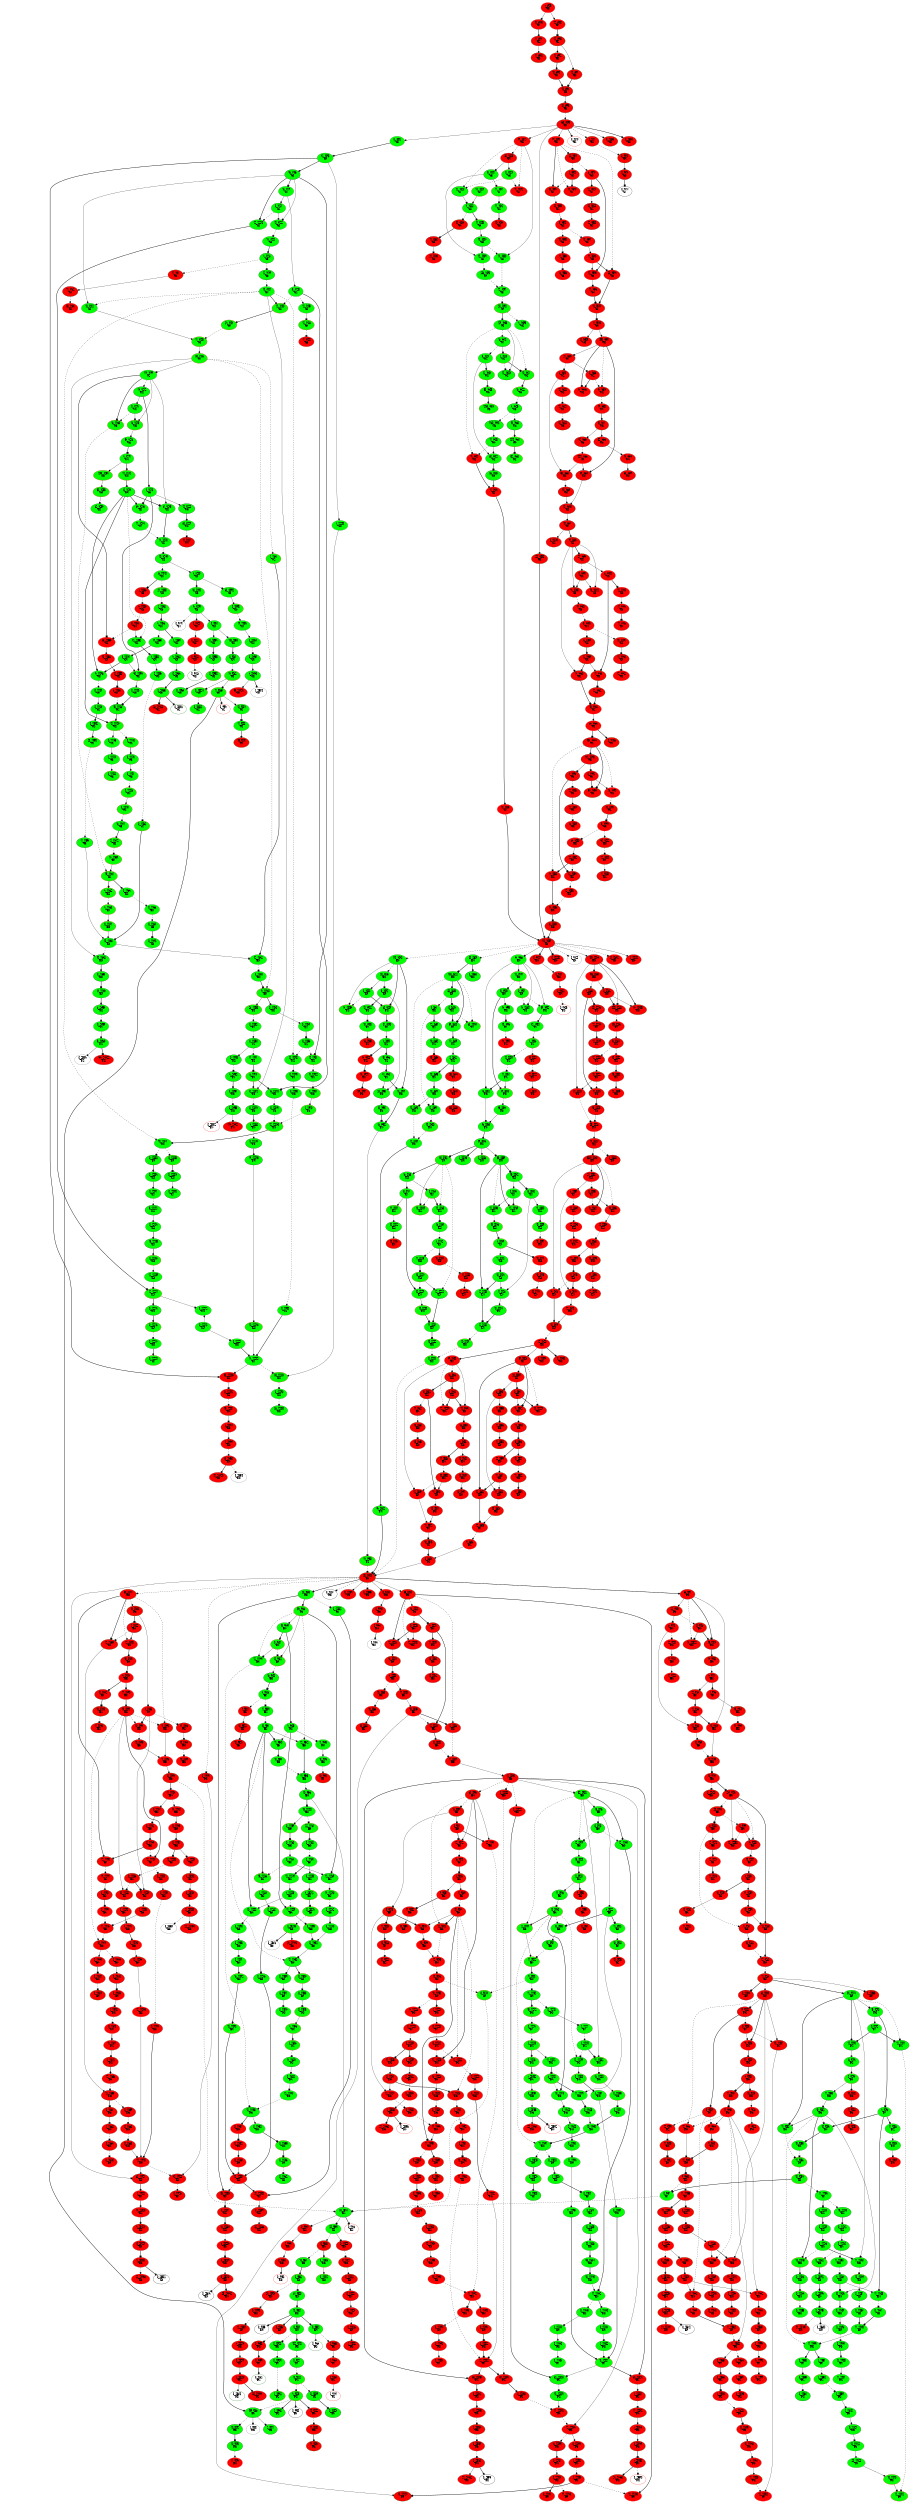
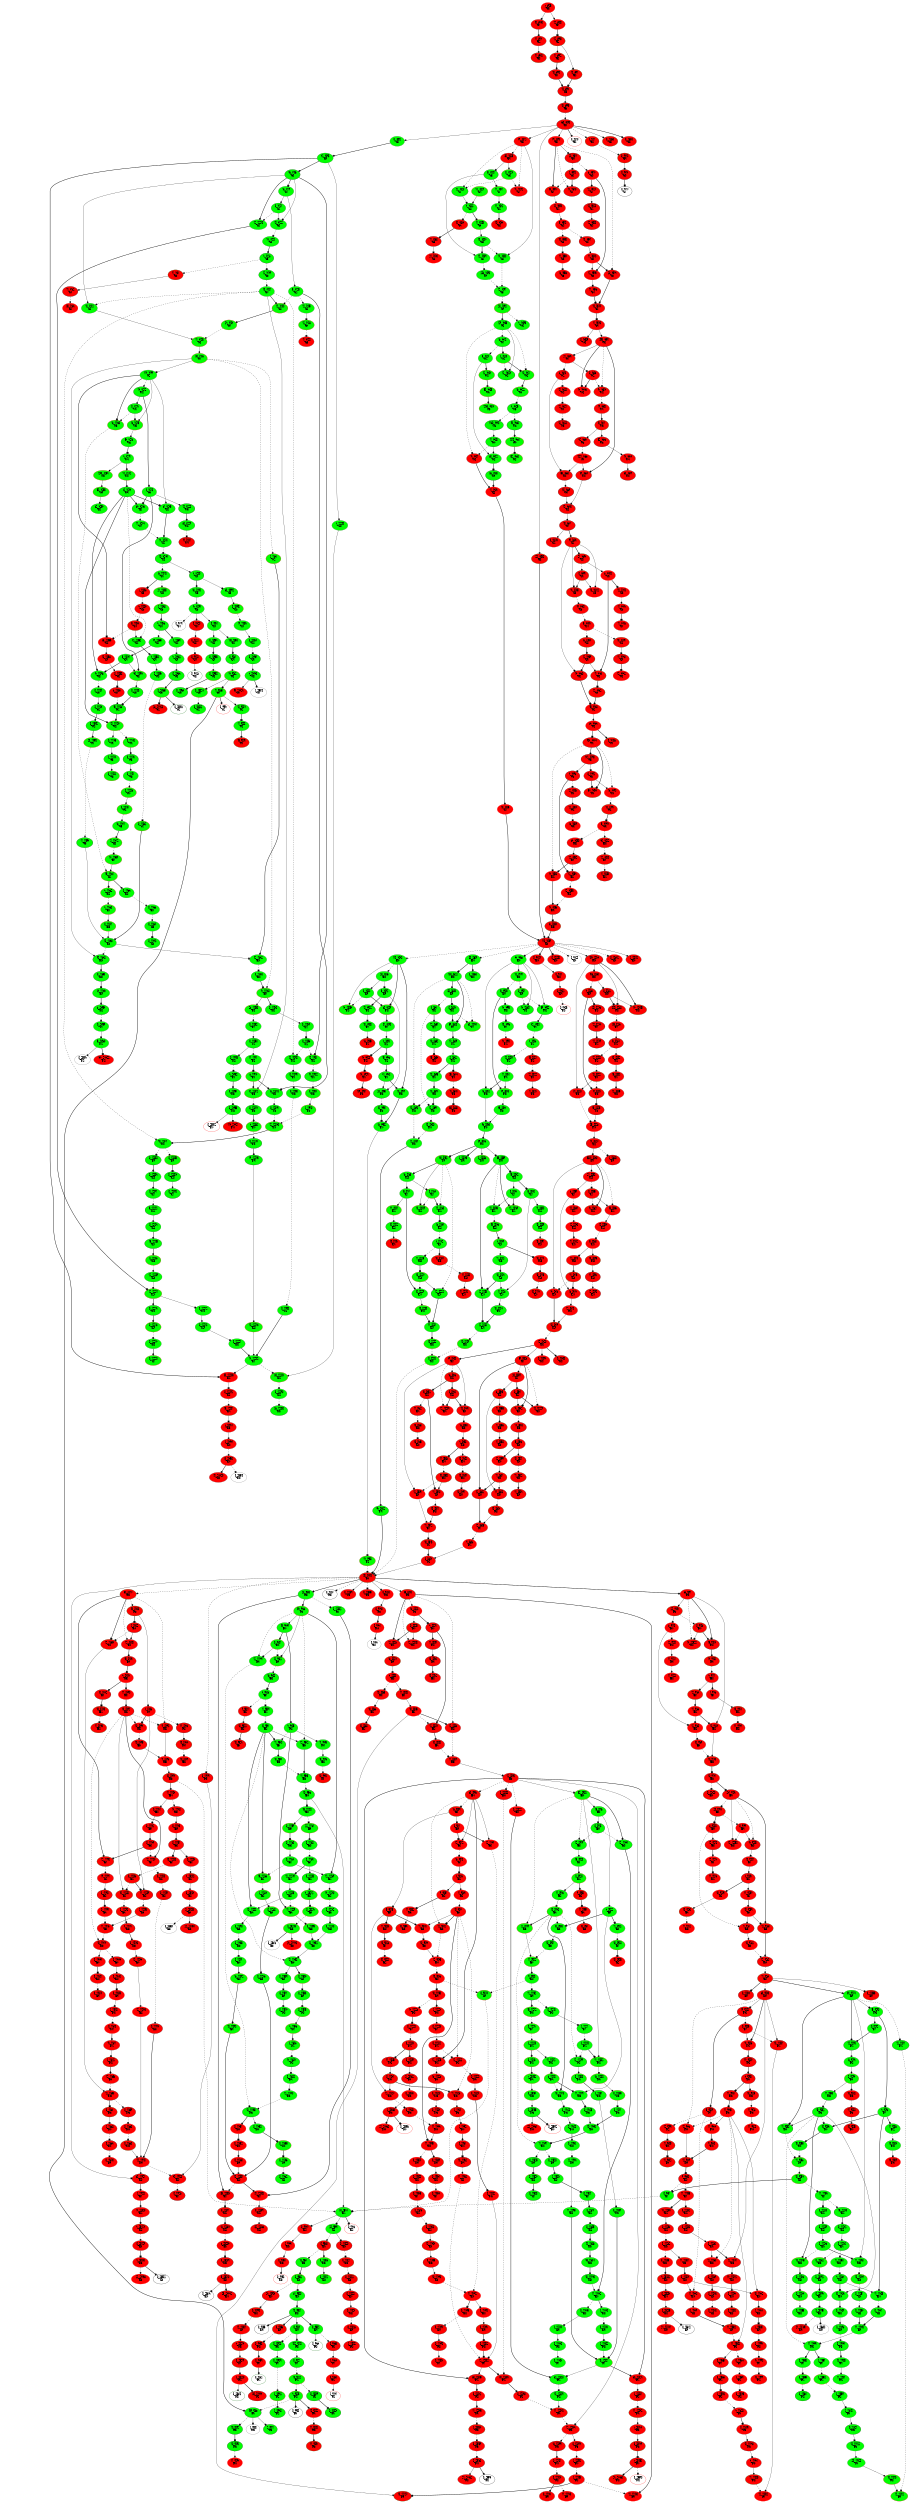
(204, 1320) -> (202, 1318)
(886, 2036) -> none
(287, 2404) -> (278, 2403)
